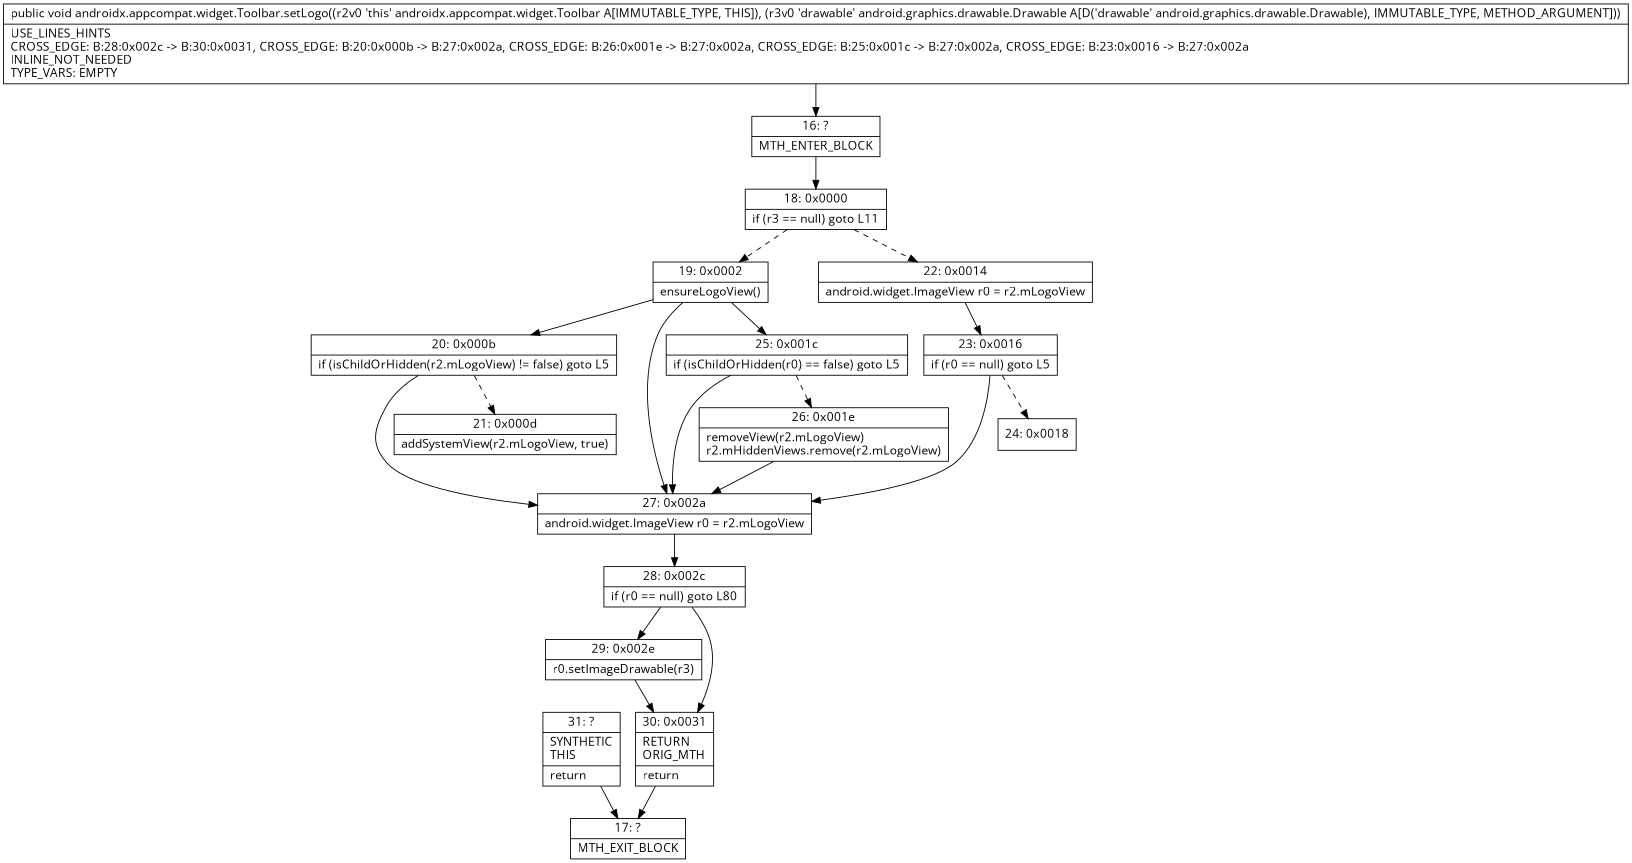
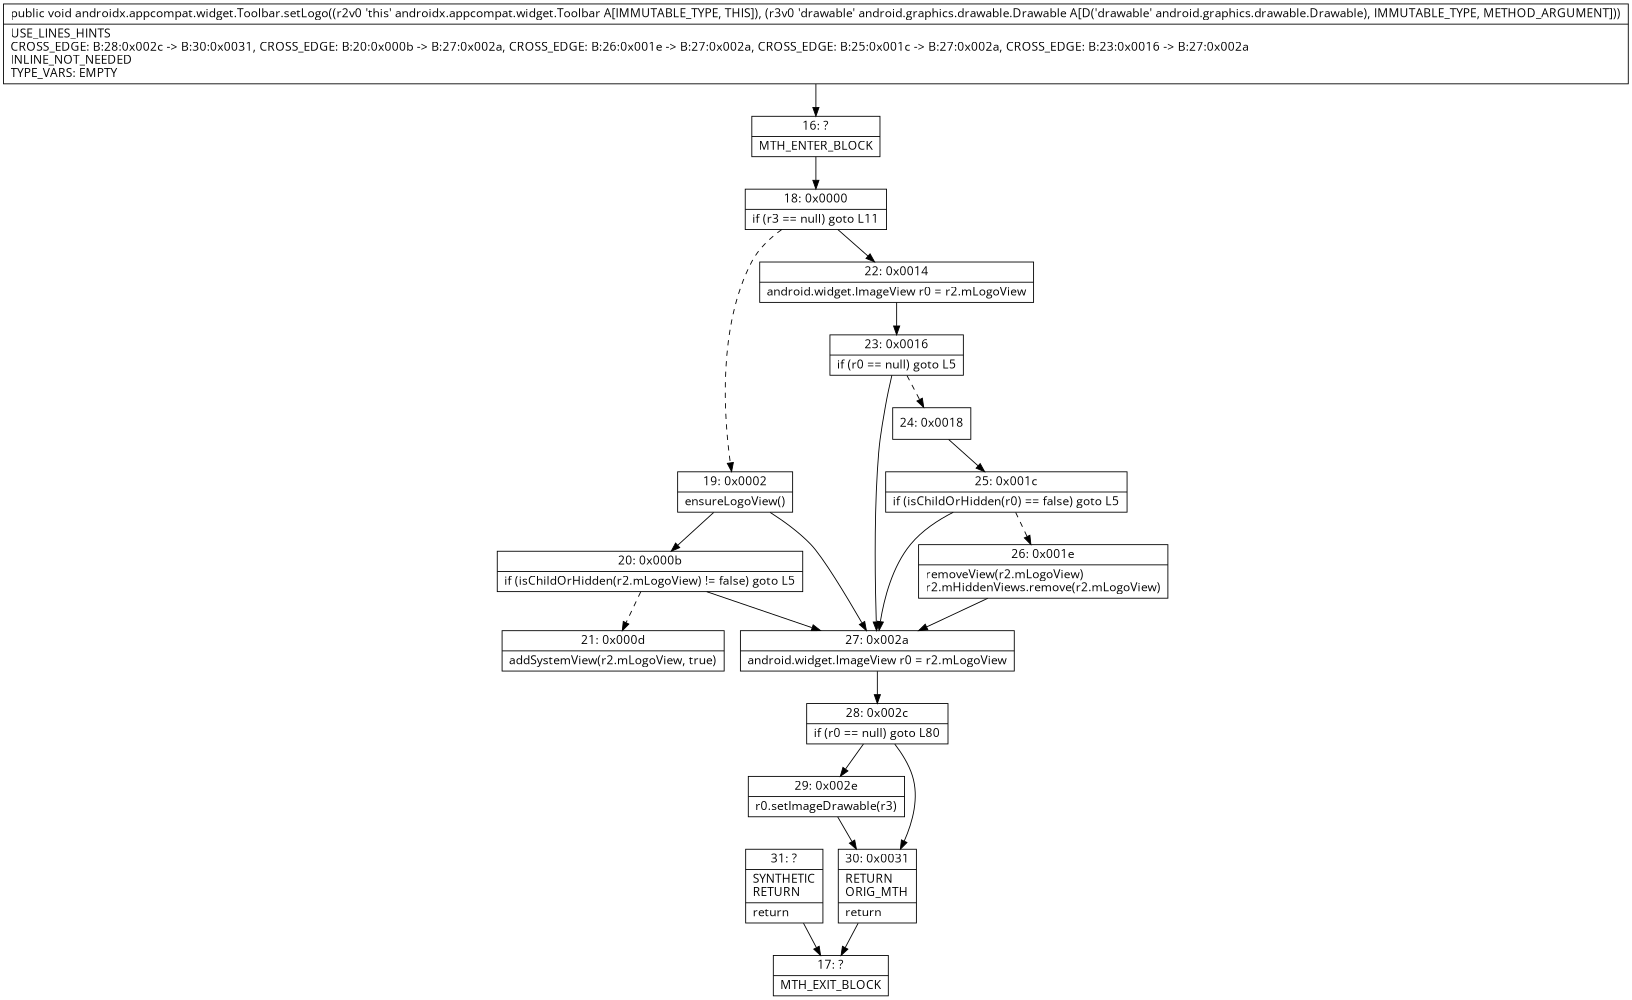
(882, 244) -> (853, 243)
(745, 316) -> (963, 453)
(563, 755) -> (777, 892)
